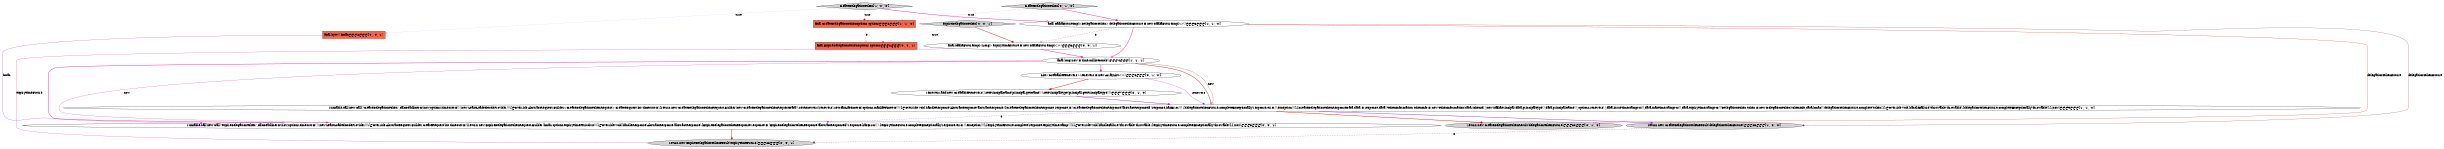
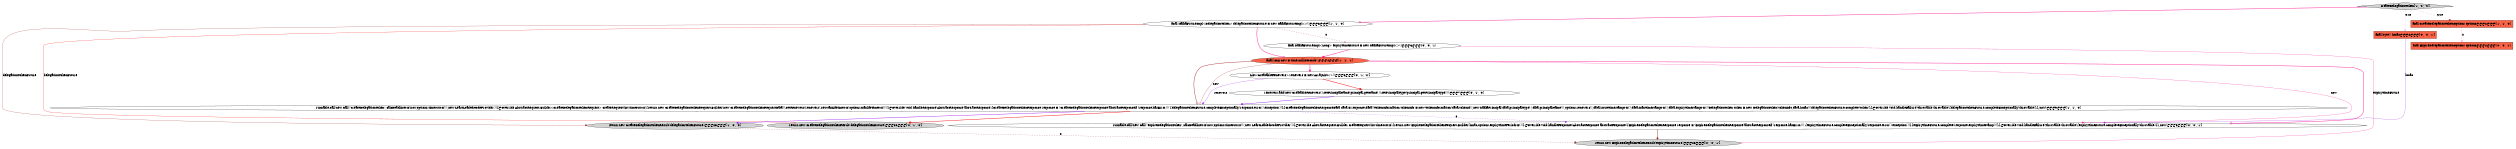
(1049, 6) -> none
(967, 24) -> none
(1101, 61) -> (1310, 61)
